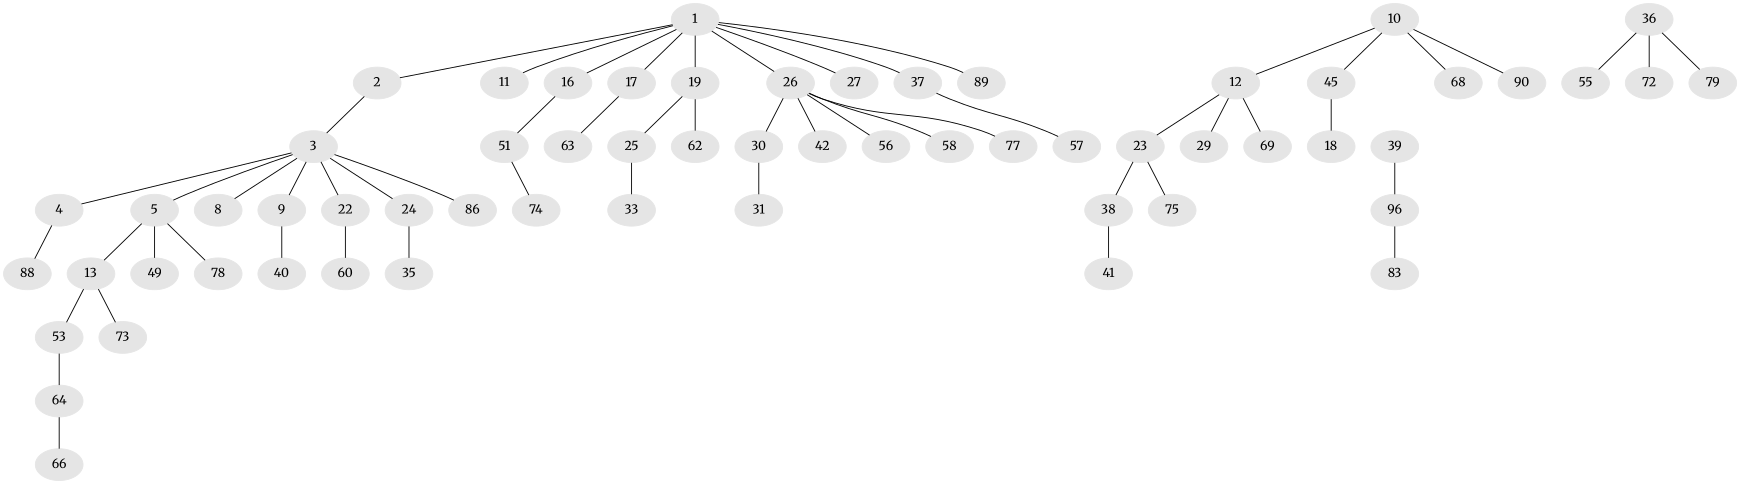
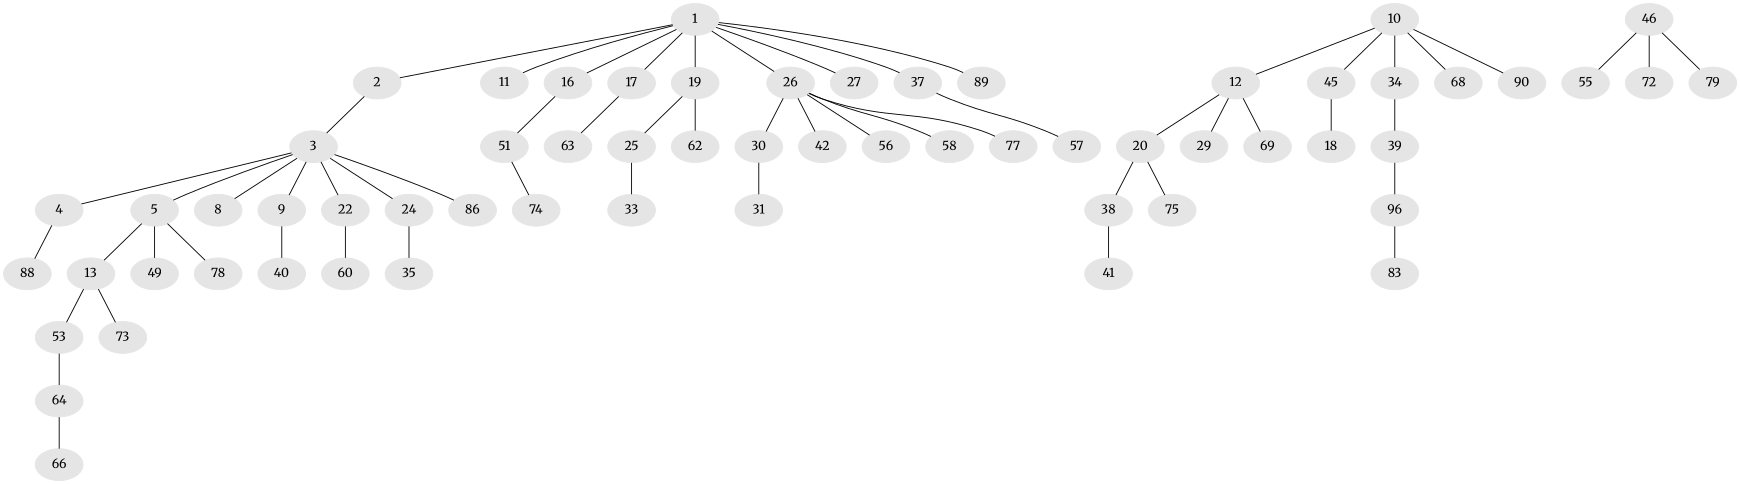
(1649, 19) -> (1649, 19)
none -> (1395, 83)
(1140, 147) -> (1140, 147)
